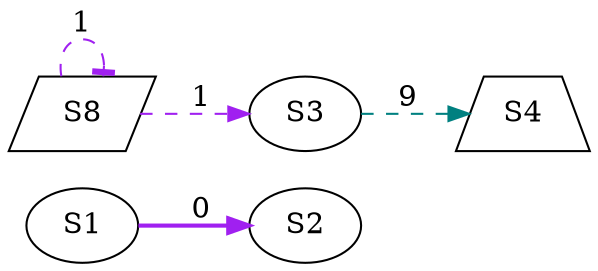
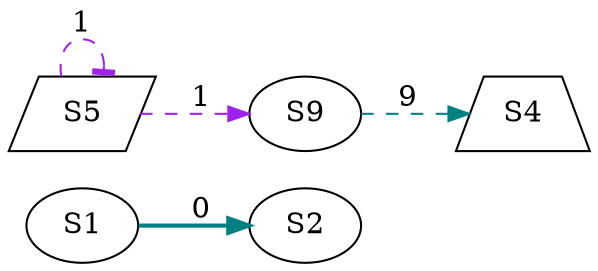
(82, 114) -> (82, 114)
(305, 114) -> (305, 114)
(183, 226) -> (183, 226)
